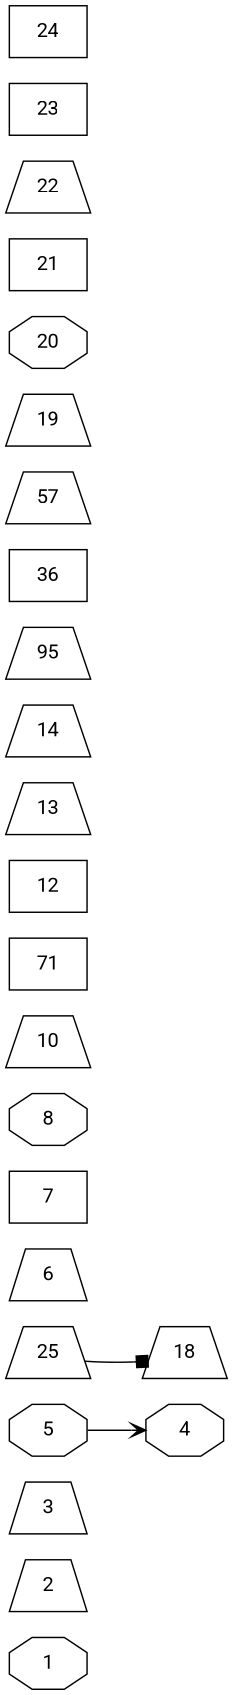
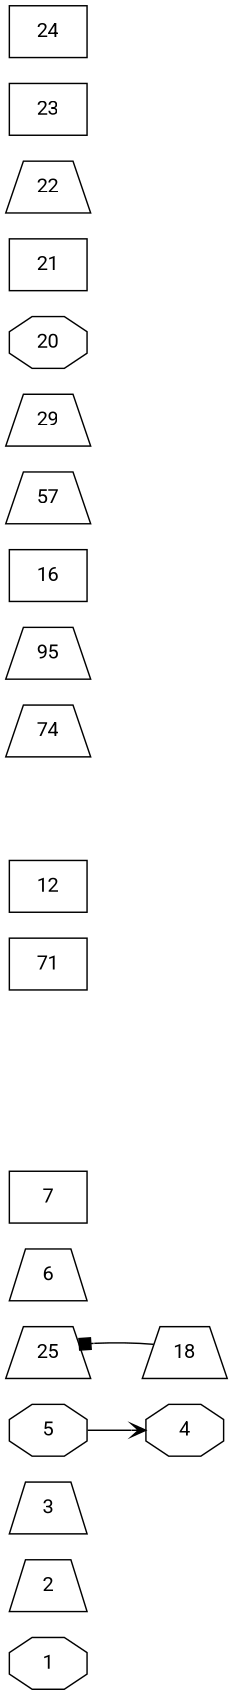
(48, 420) -> (48, 420)
(48, 576) -> (48, 576)
(48, 731) -> (48, 731)
(48, 809) -> none
(48, 1042) -> none
(48, 1119) -> none
(109, 1362) -> (124, 1343)
